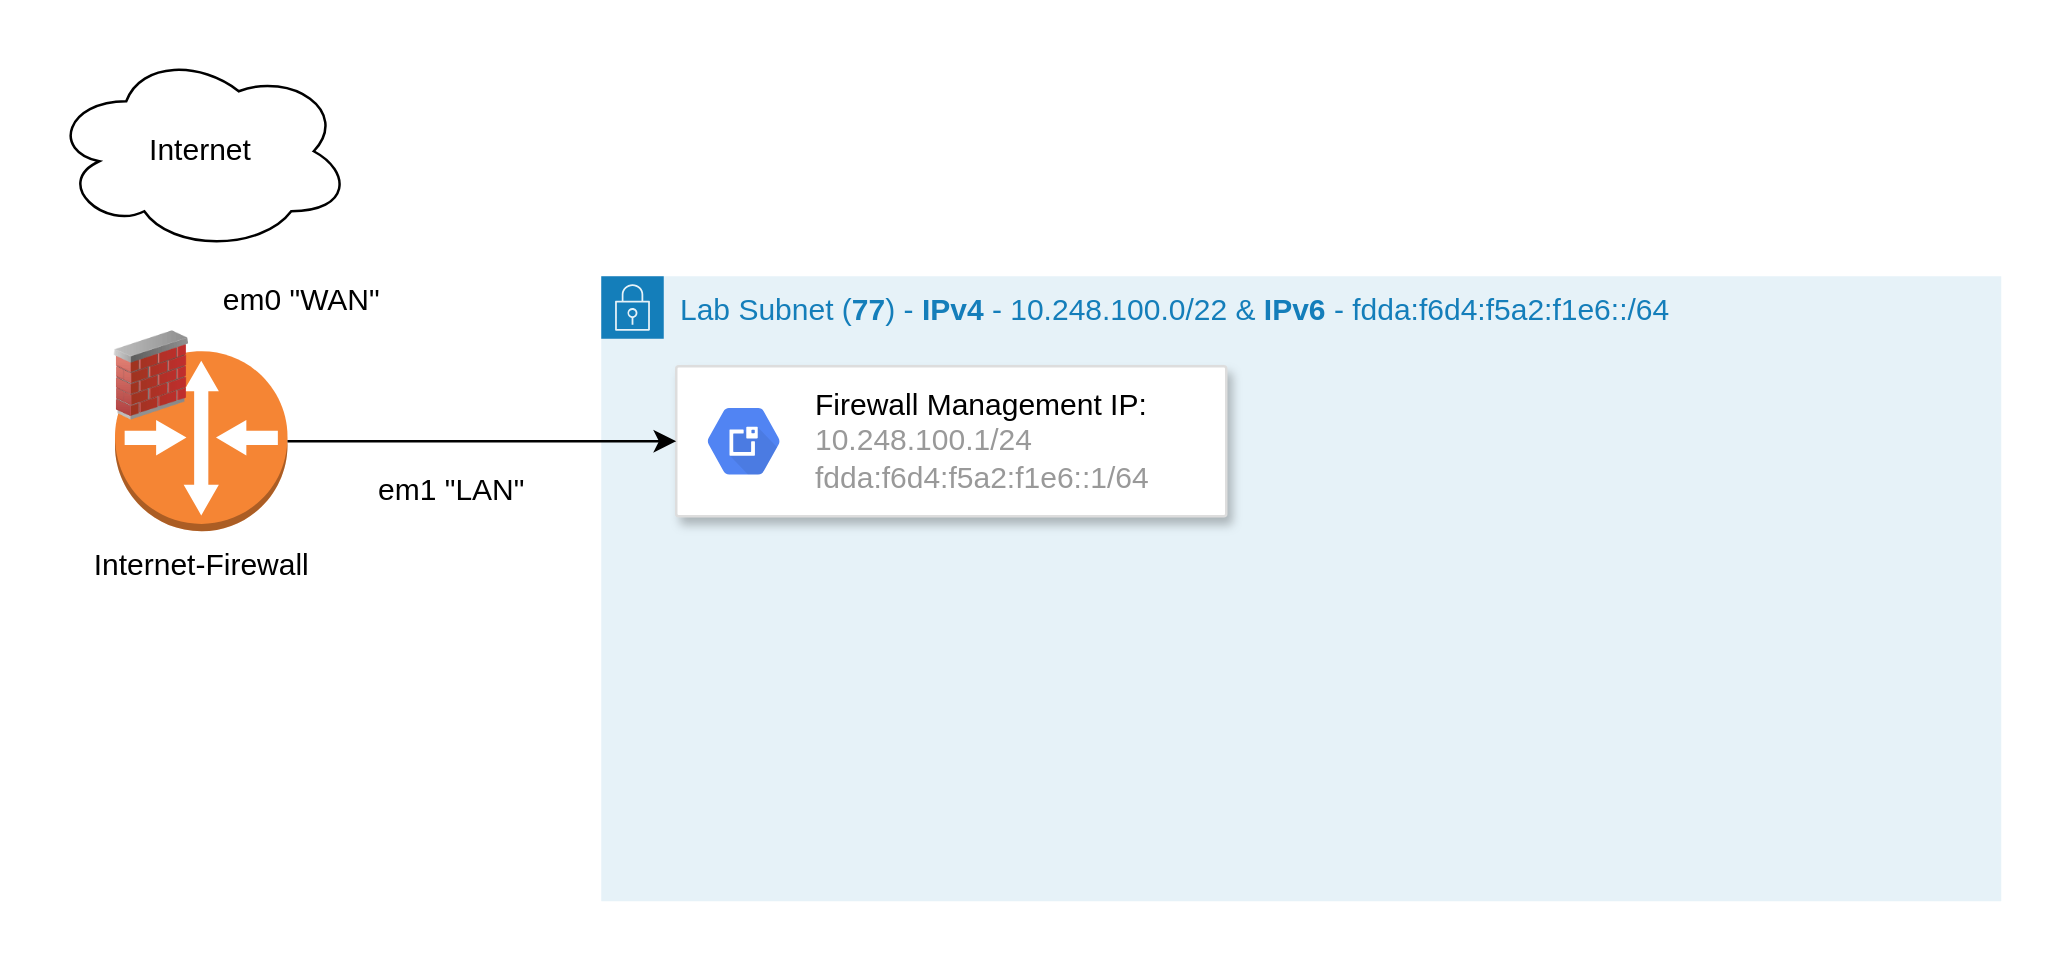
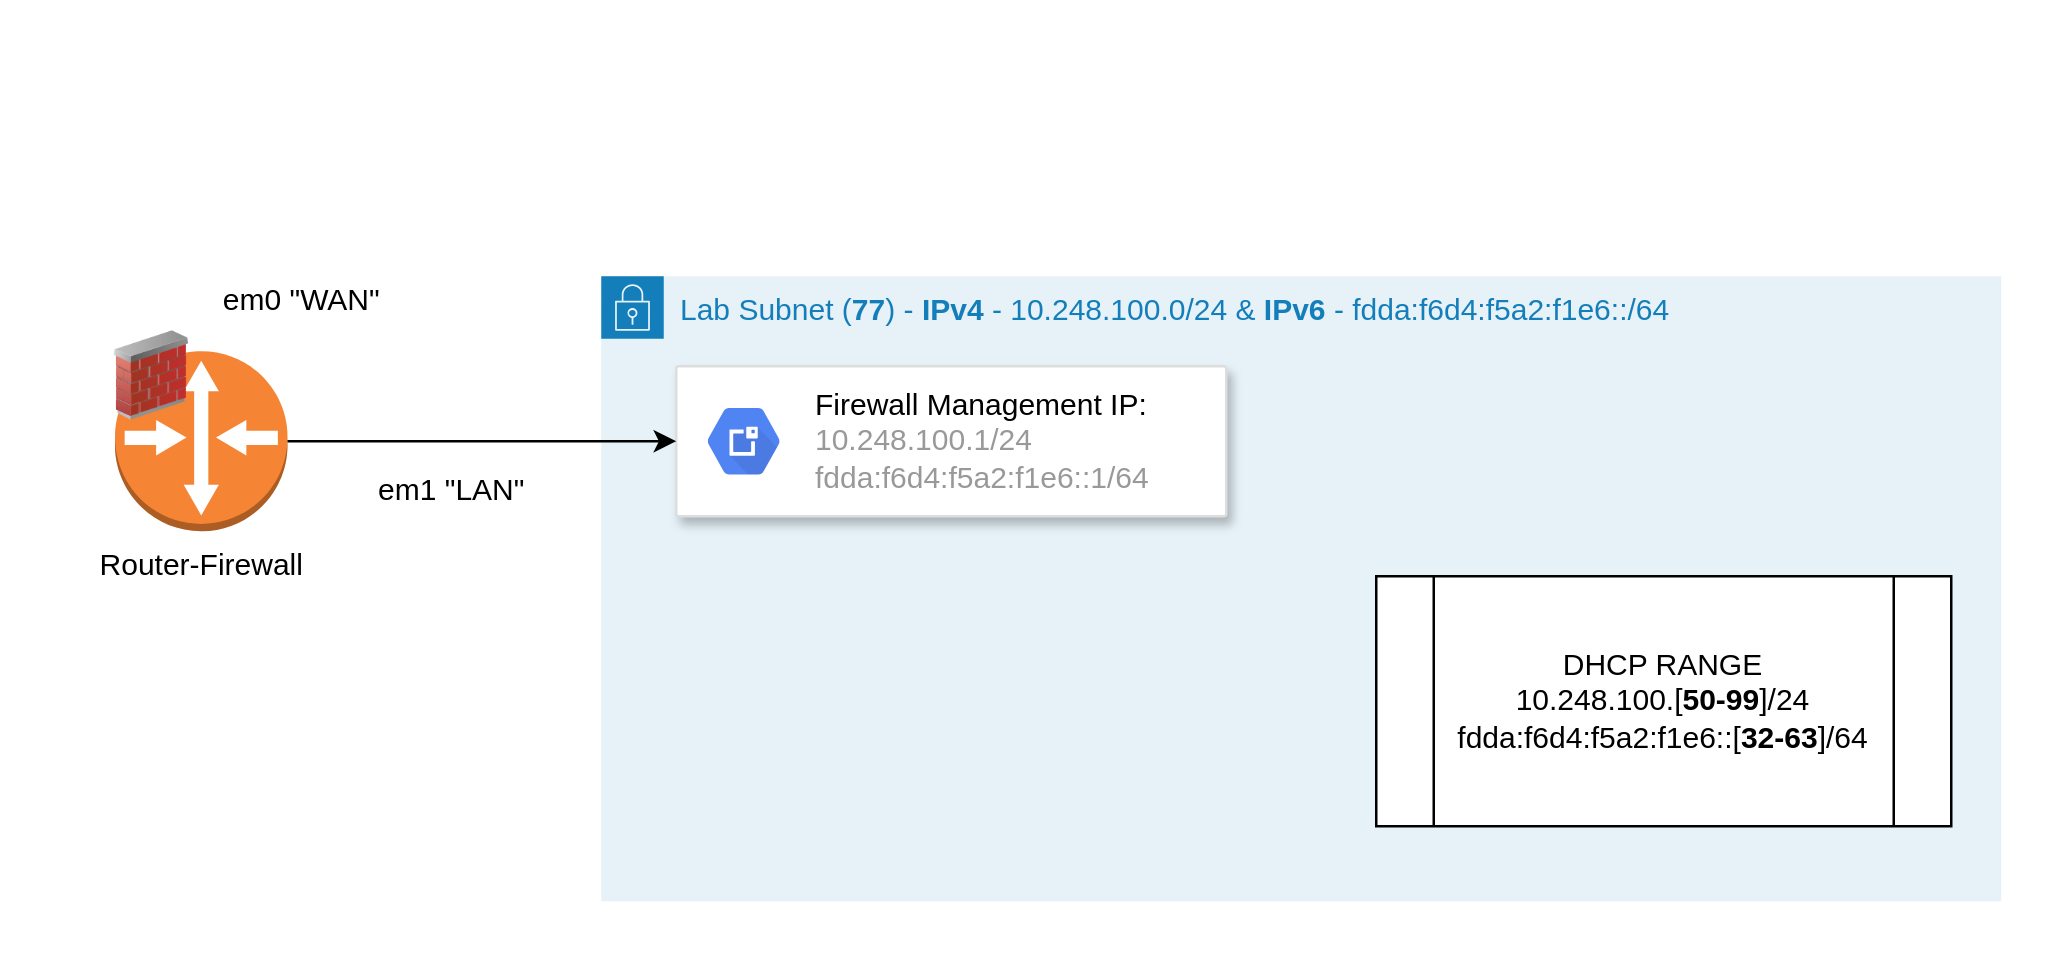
(201, 151) -> none
(1233, 312) -> (1233, 312)
(203, 567) -> (203, 567)
none -> (1664, 701)
